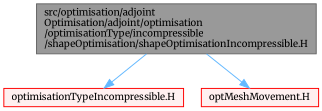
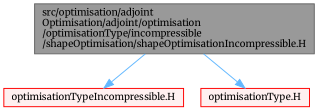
(260, 98) -> (255, 98)
